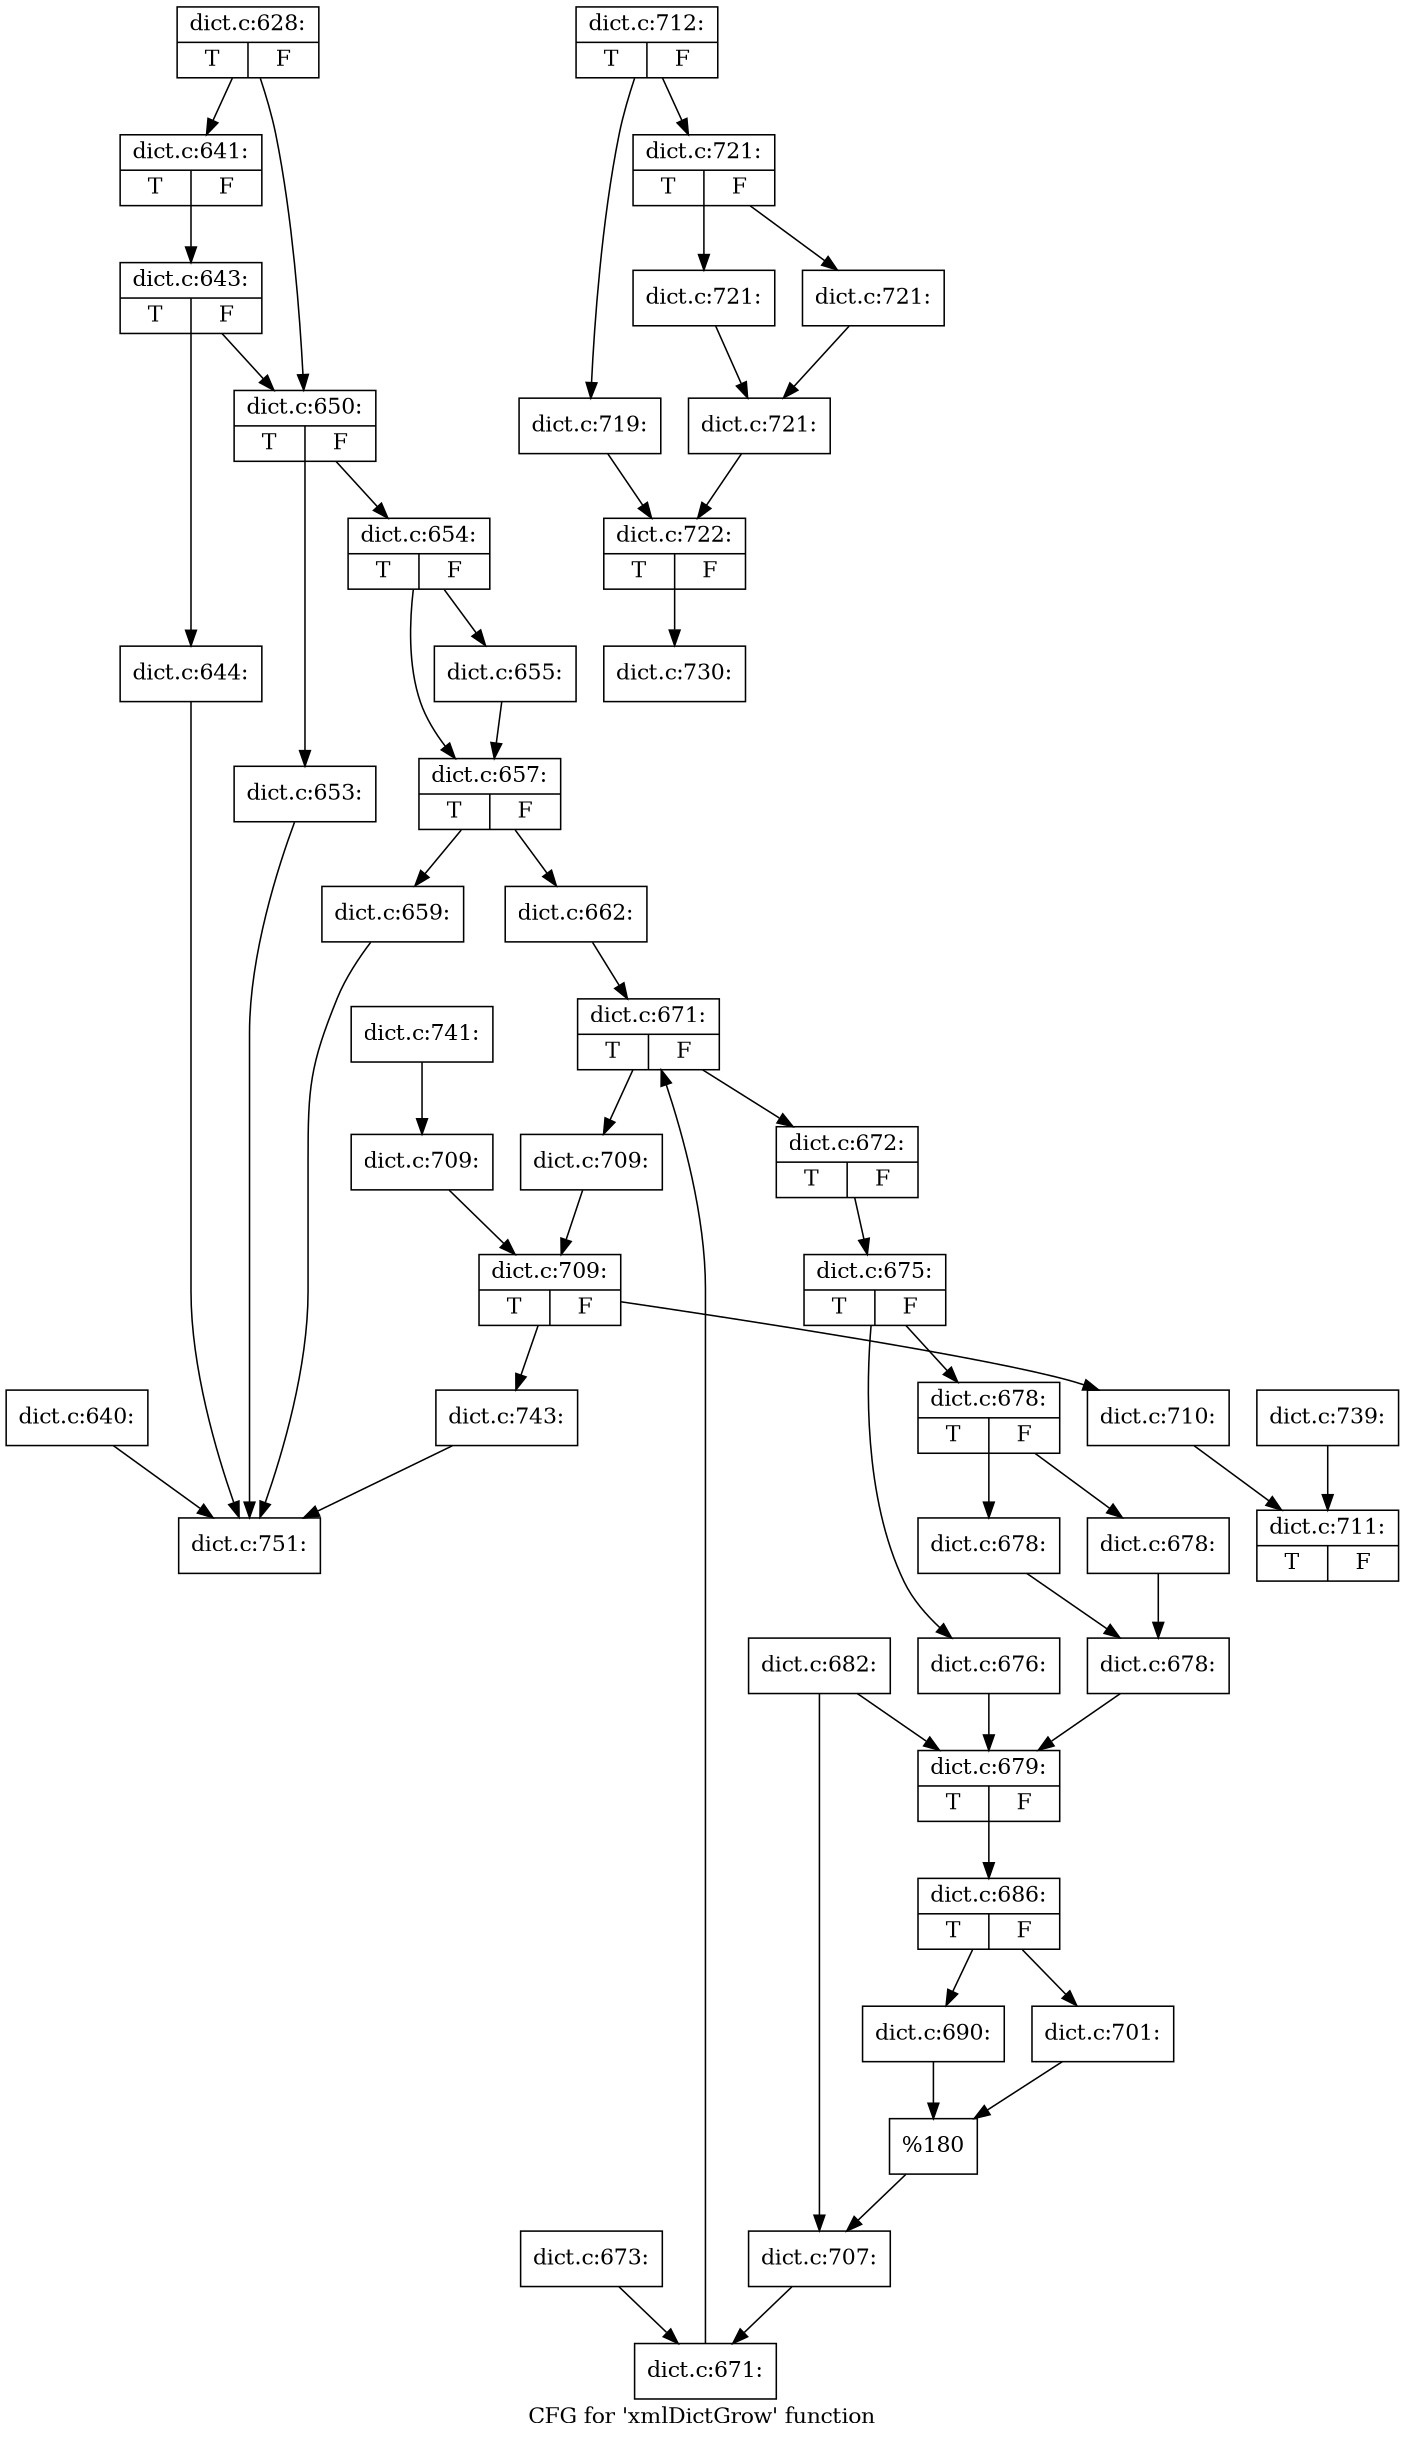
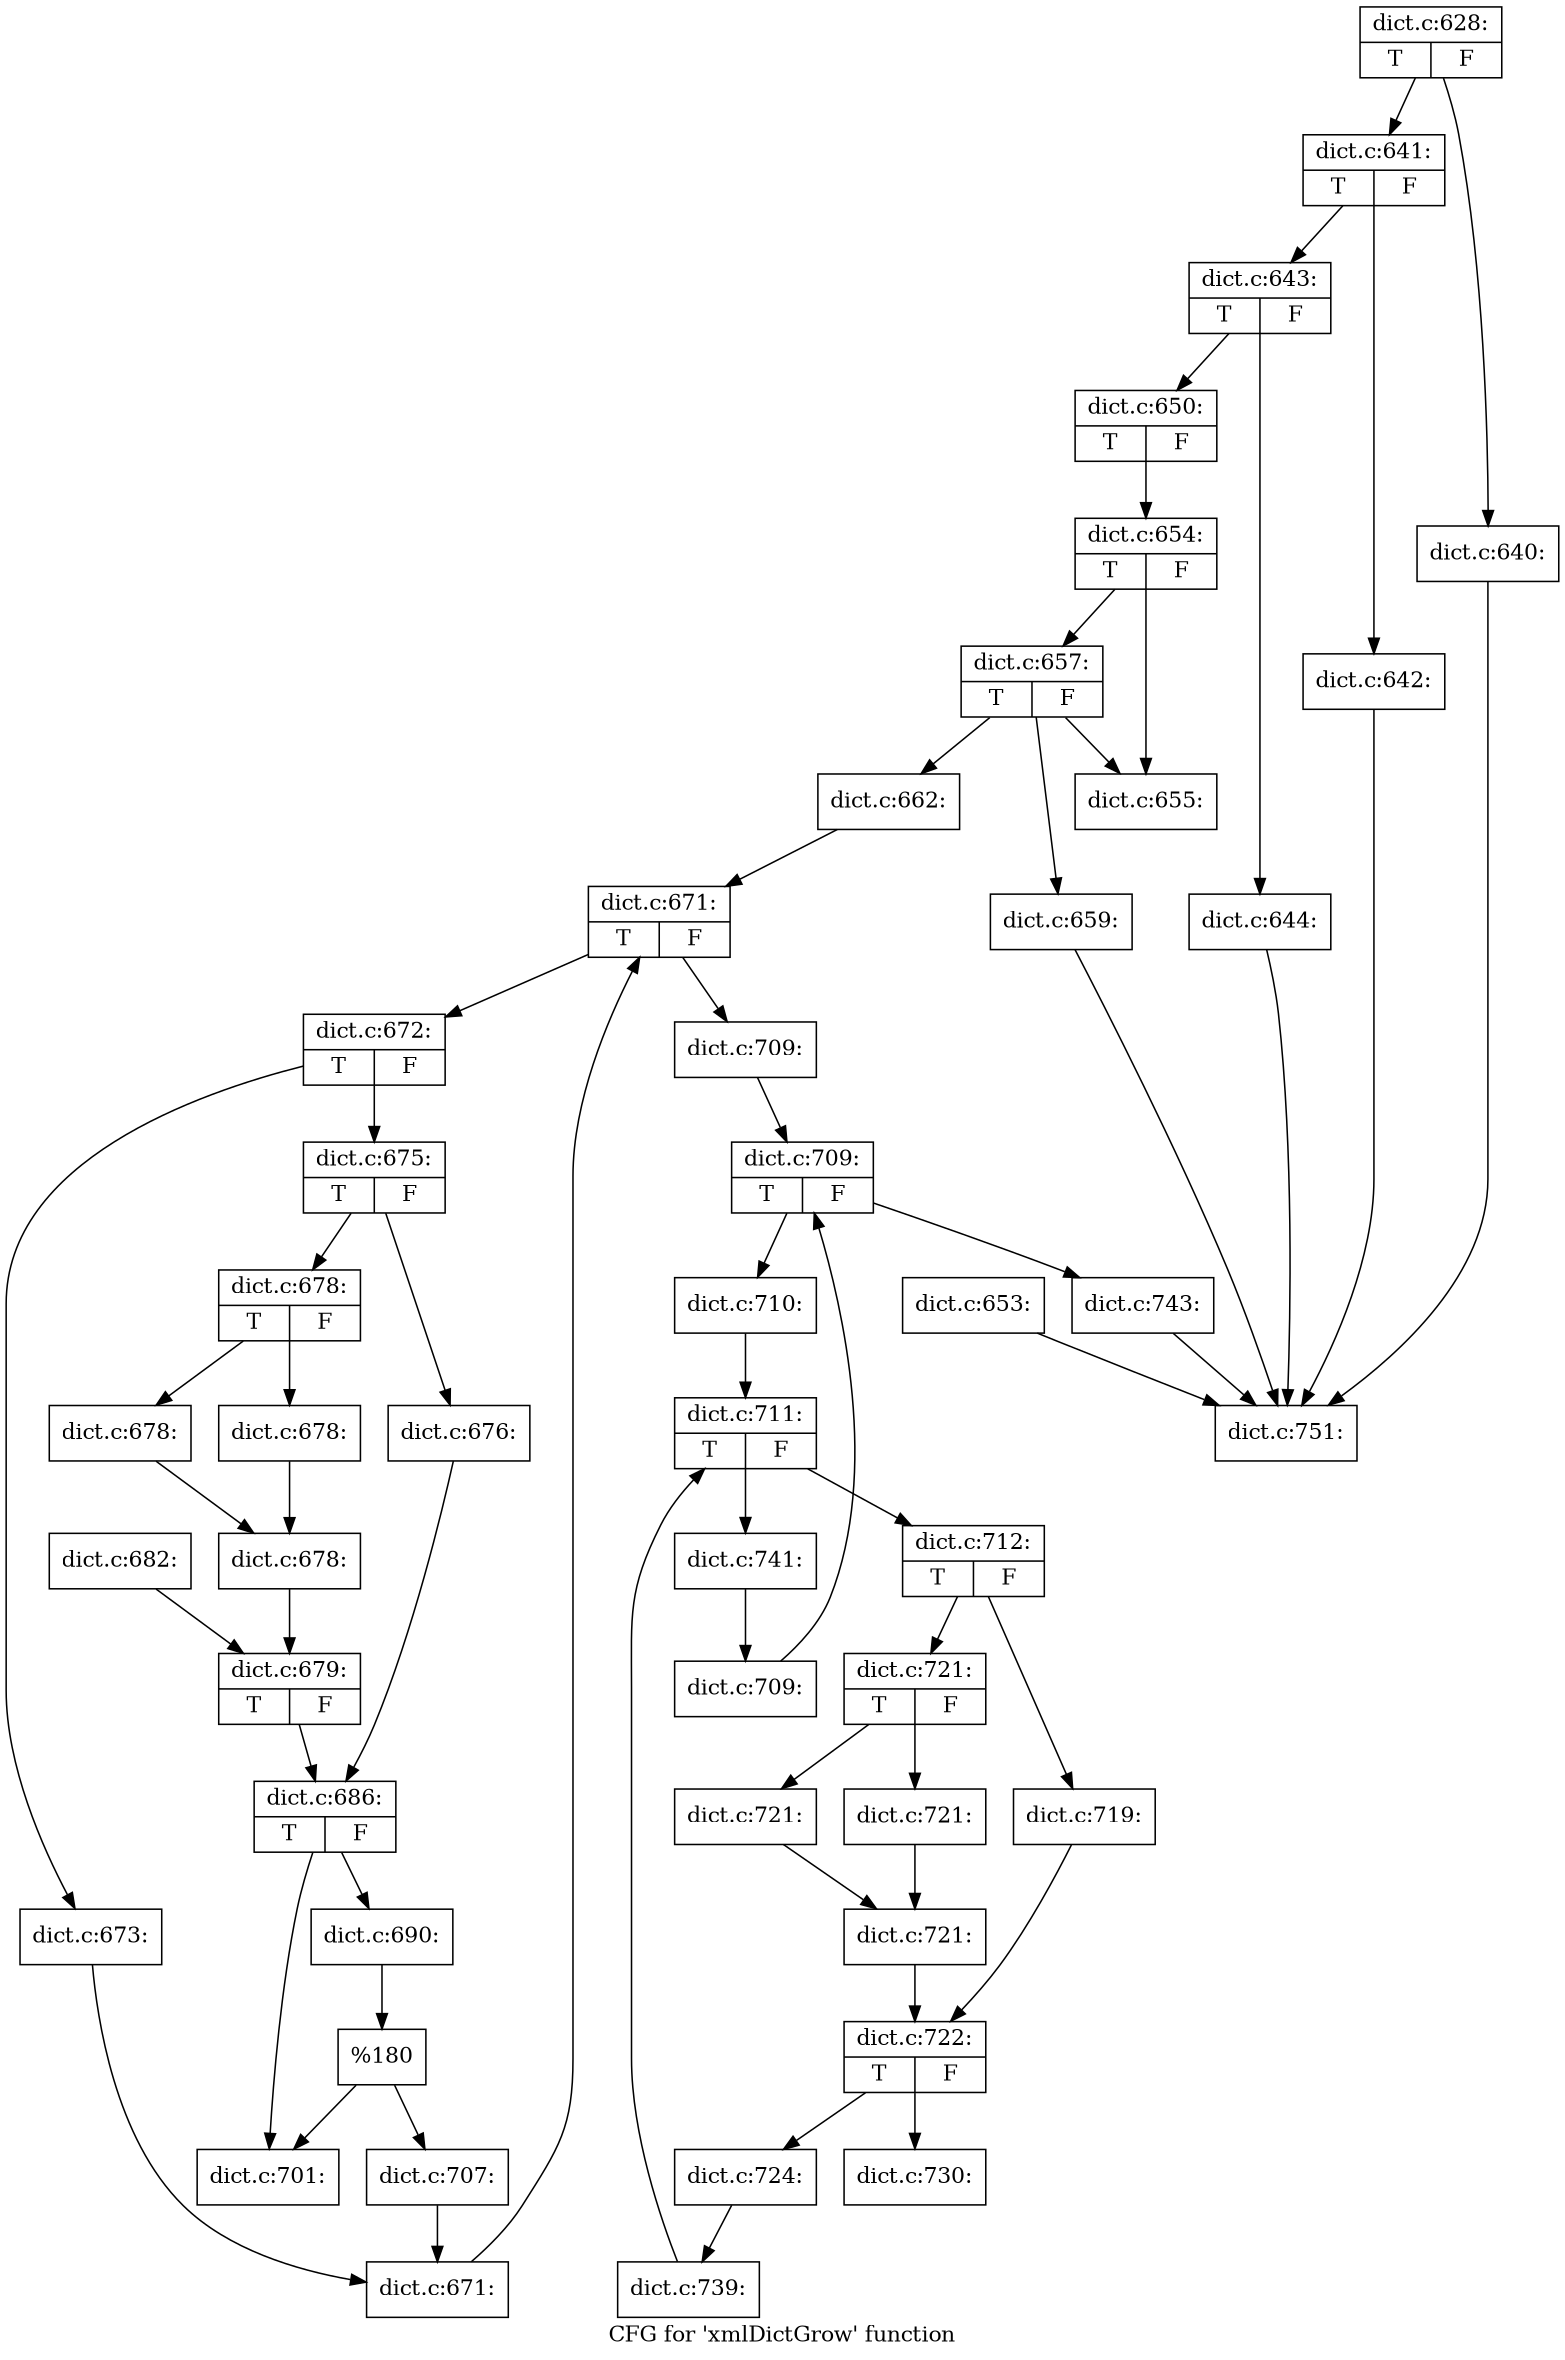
(290, 225) -> (1479, 293)
(305, 606) -> none
none -> (1374, 682)
(499, 722) -> (1087, 740)
none -> (6, 1401)
none -> (844, 1489)
none -> (745, 1493)
(989, 1714) -> (412, 1617)
(819, 1954) -> none
(1025, 2086) -> (330, 2111)
none -> (745, 2177)
